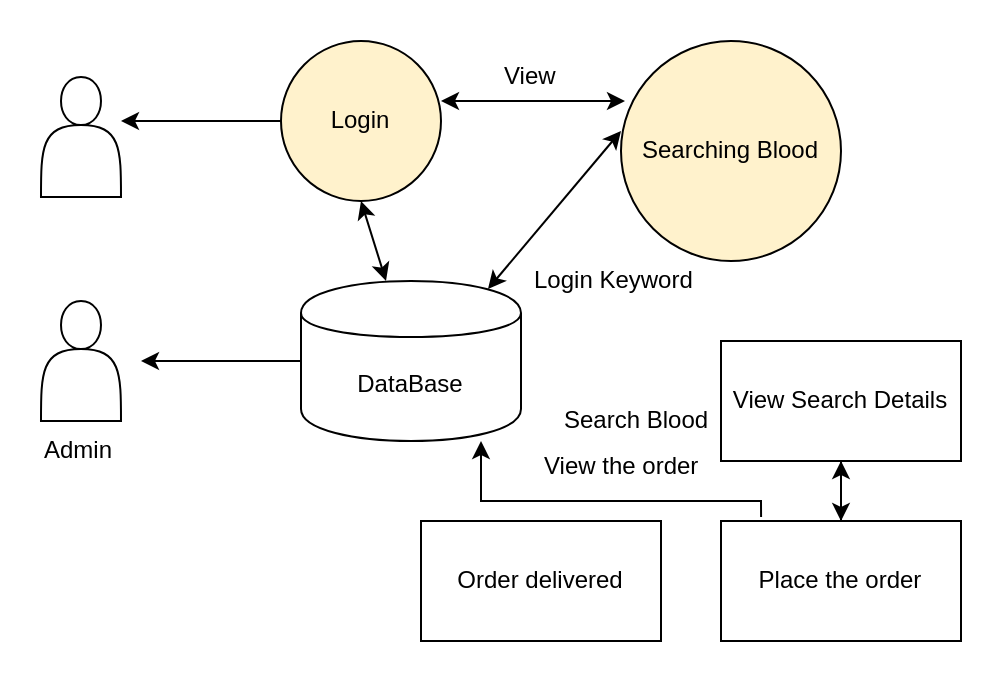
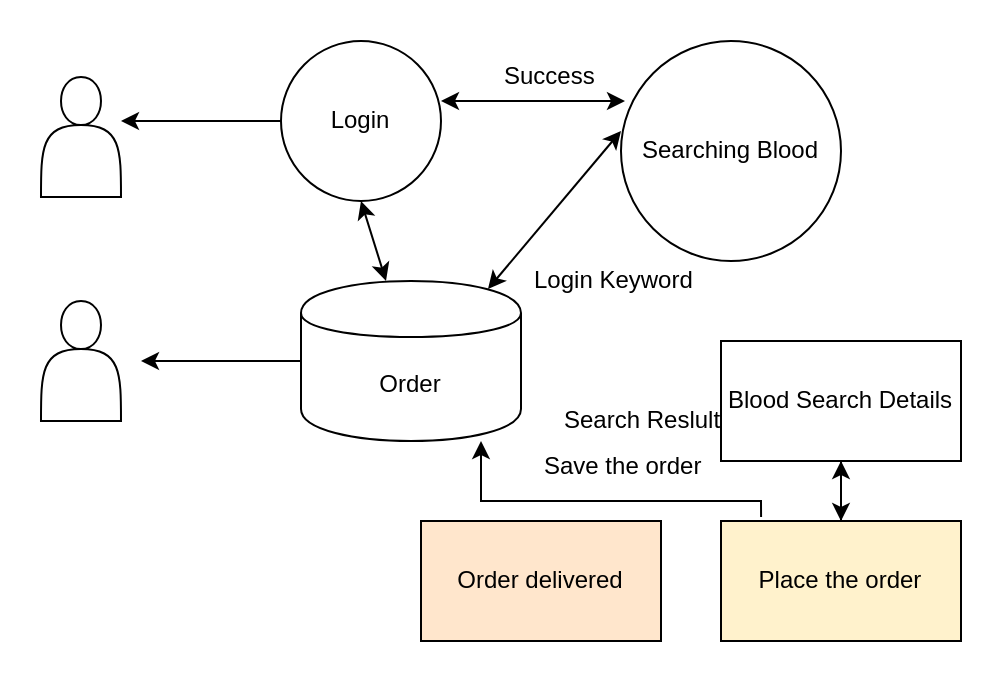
(529, 77) -> (552, 77)
(361, 121) -> (361, 121)
(731, 151) -> (731, 151)
(411, 385) -> (411, 385)
(841, 401) -> (841, 401)
(639, 421) -> (650, 421)
(91, 461) -> none
(630, 467) -> (633, 467)
(541, 581) -> (541, 581)
(841, 581) -> (841, 581)
